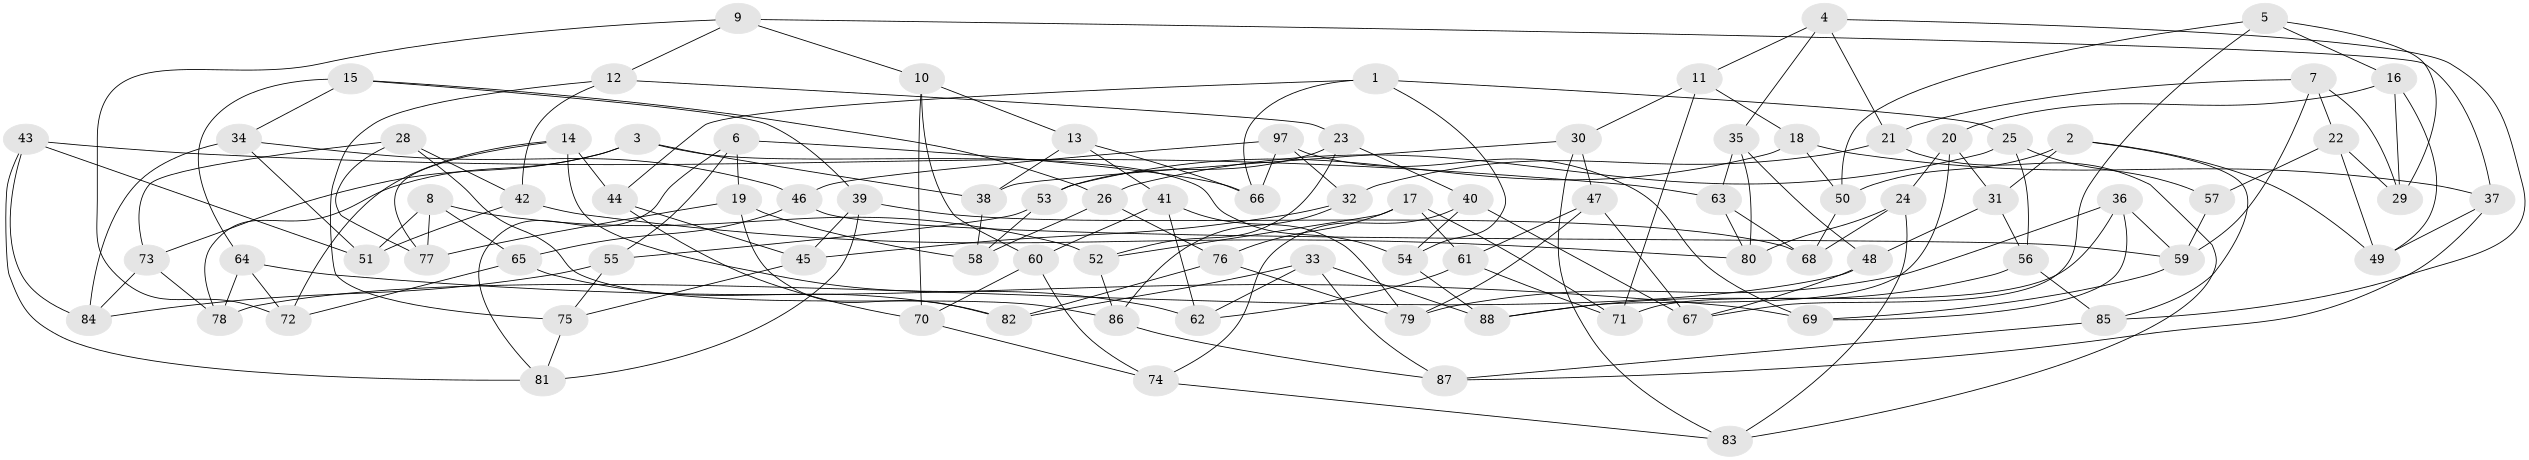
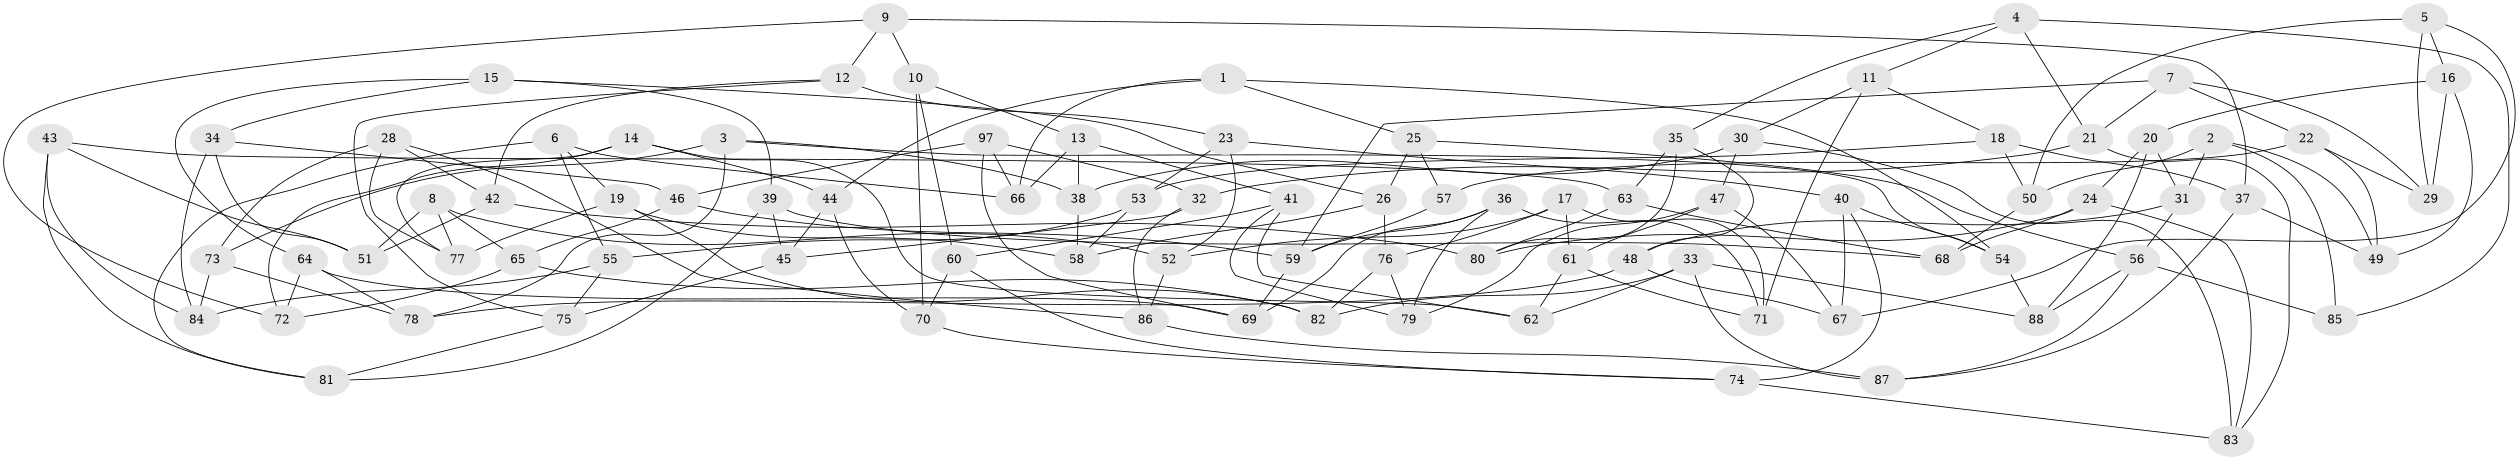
(1774, 351) -> (2030, 353)
